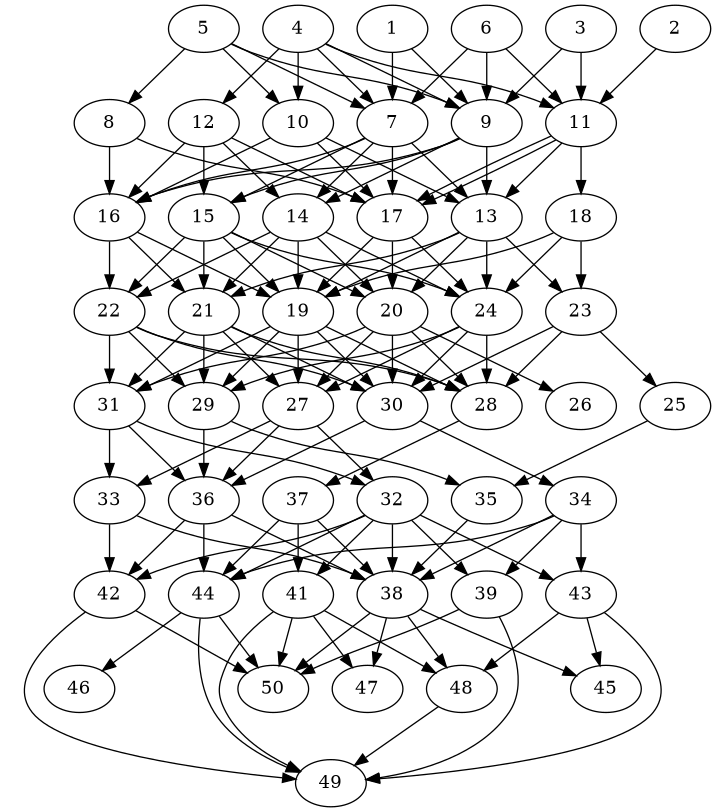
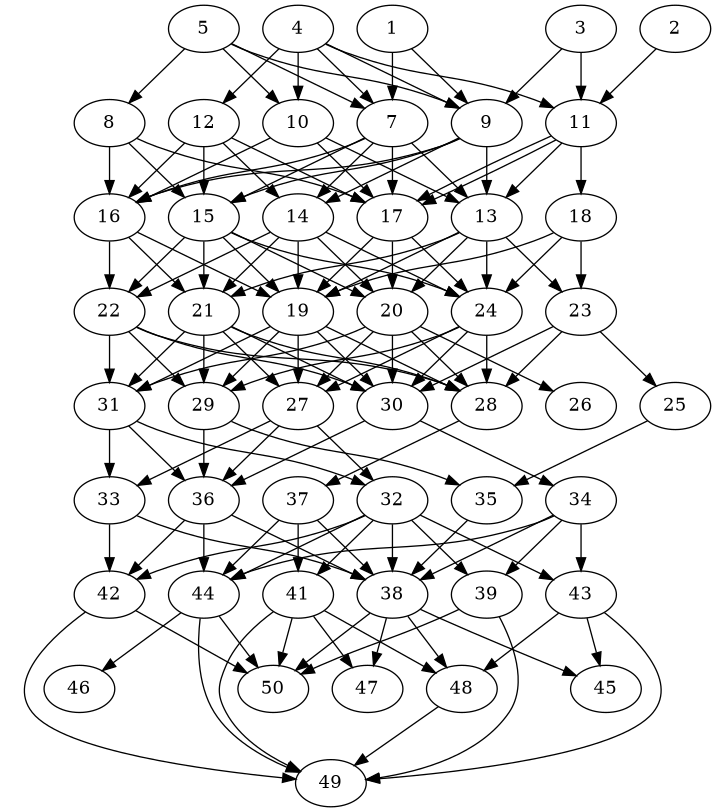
(487, 29) -> none
none -> (151, 164)
